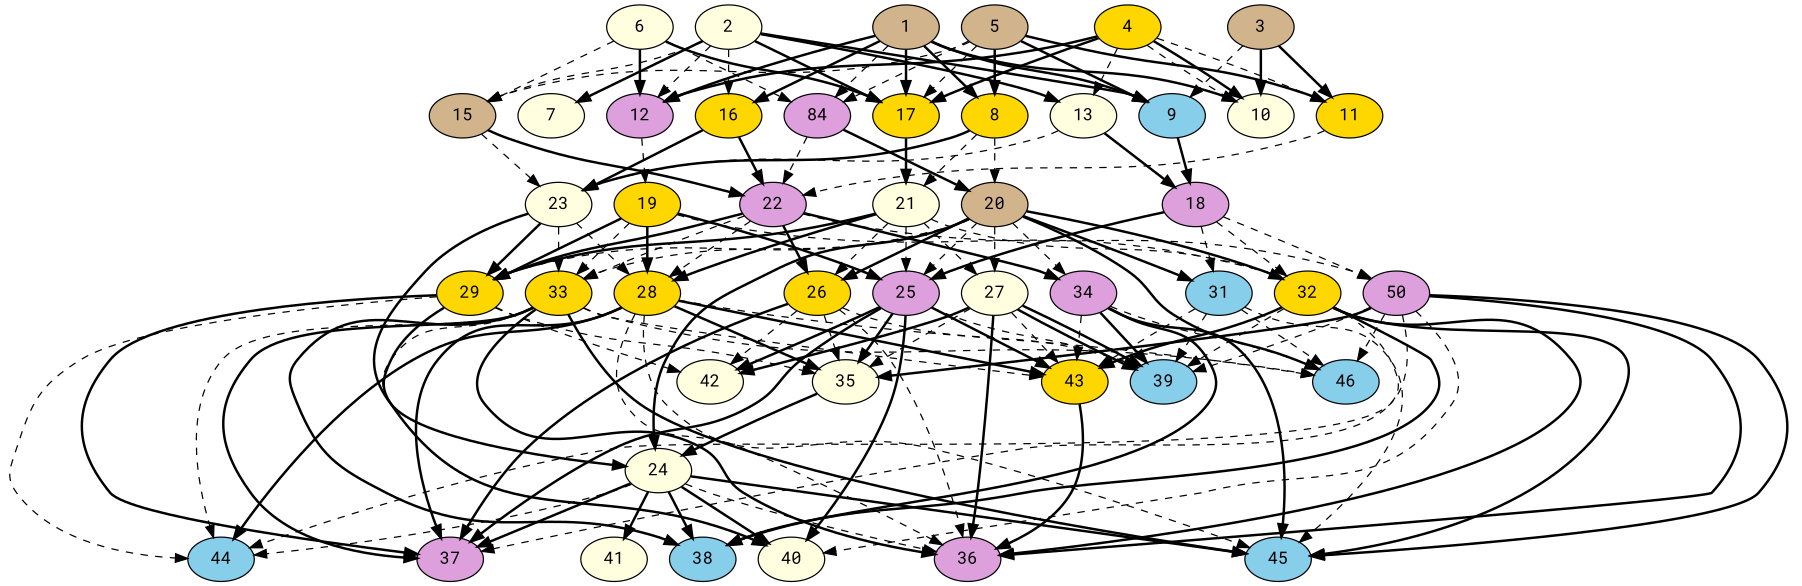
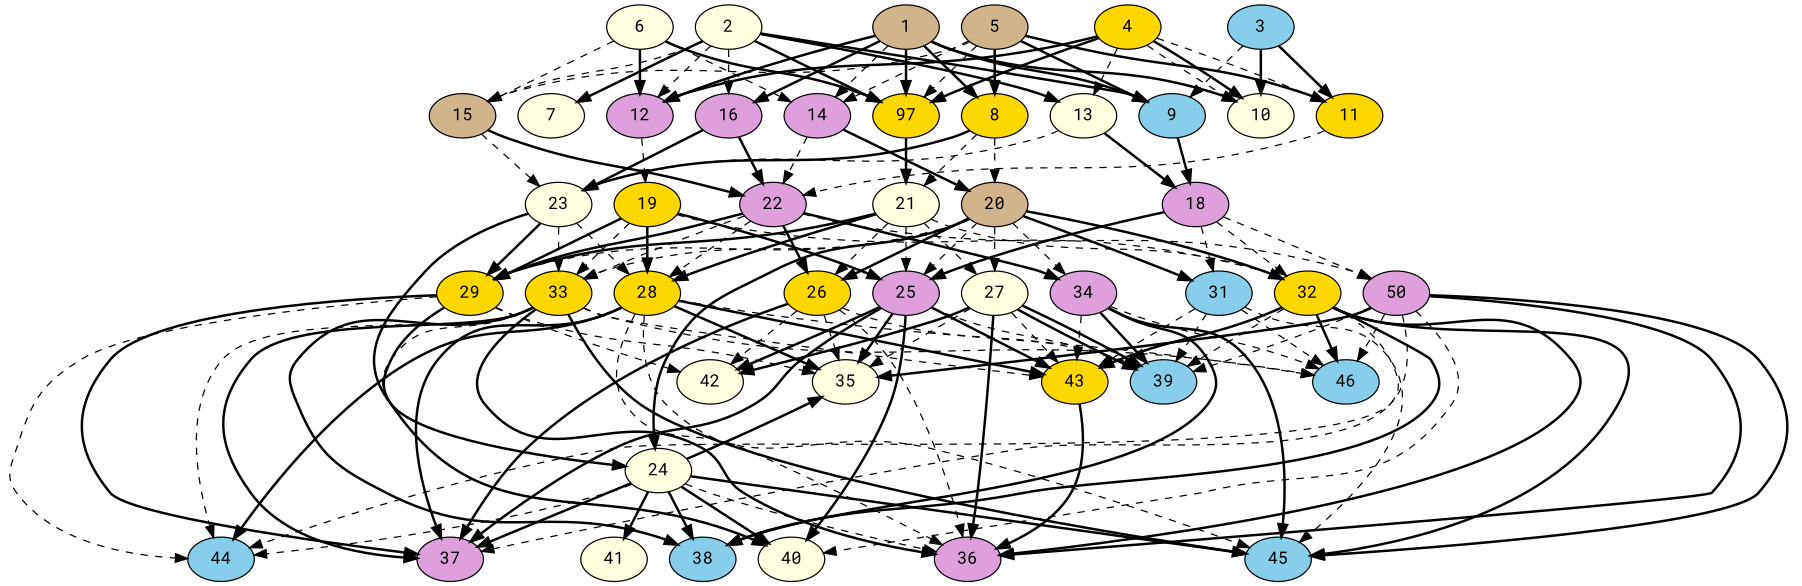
(1261, 27) -> (1261, 27)
(729, 116) -> (729, 116)
(817, 116) -> (817, 116)
(906, 116) -> (906, 116)
(1158, 302) -> (1325, 335)
(755, 421) -> (749, 432)
